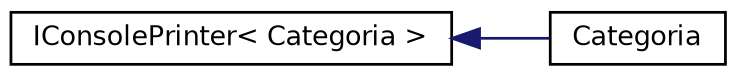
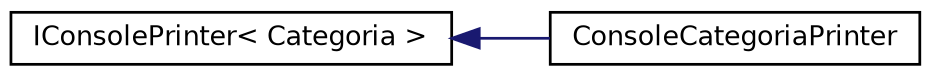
(638, 38) -> (735, 38)
